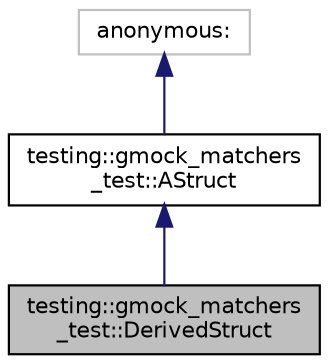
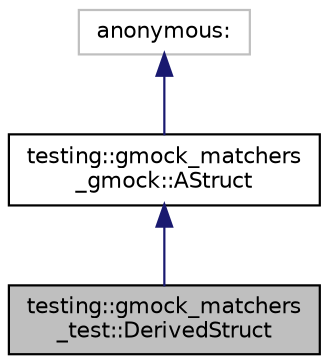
(164, 170) -> (164, 170)
